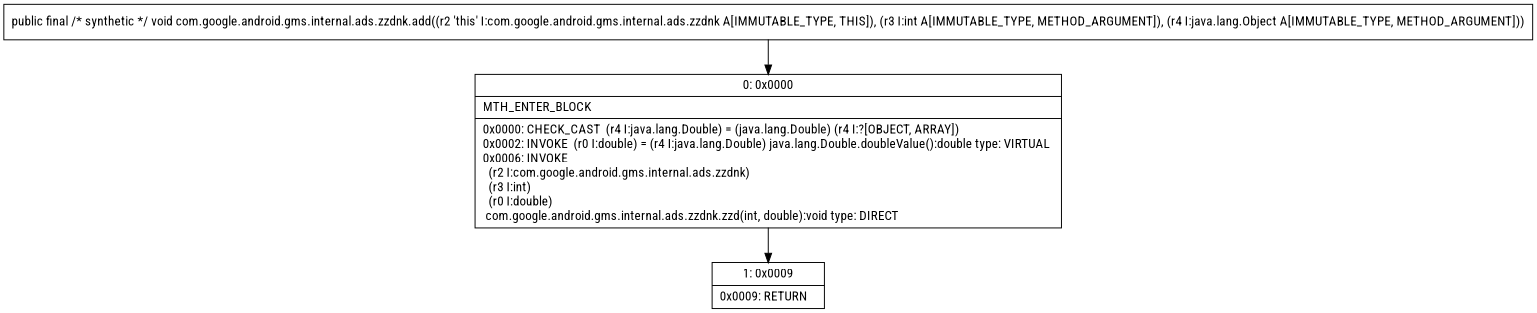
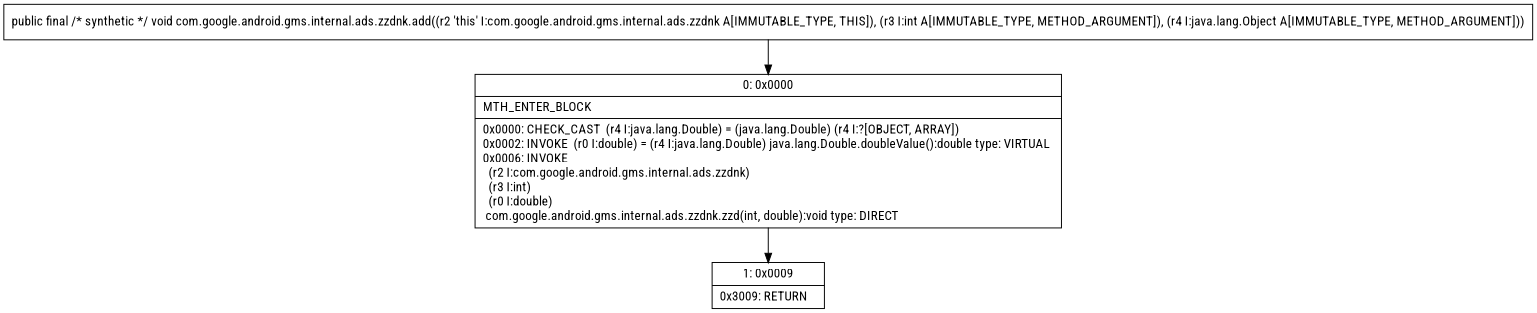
(768, 297) -> (768, 297)
